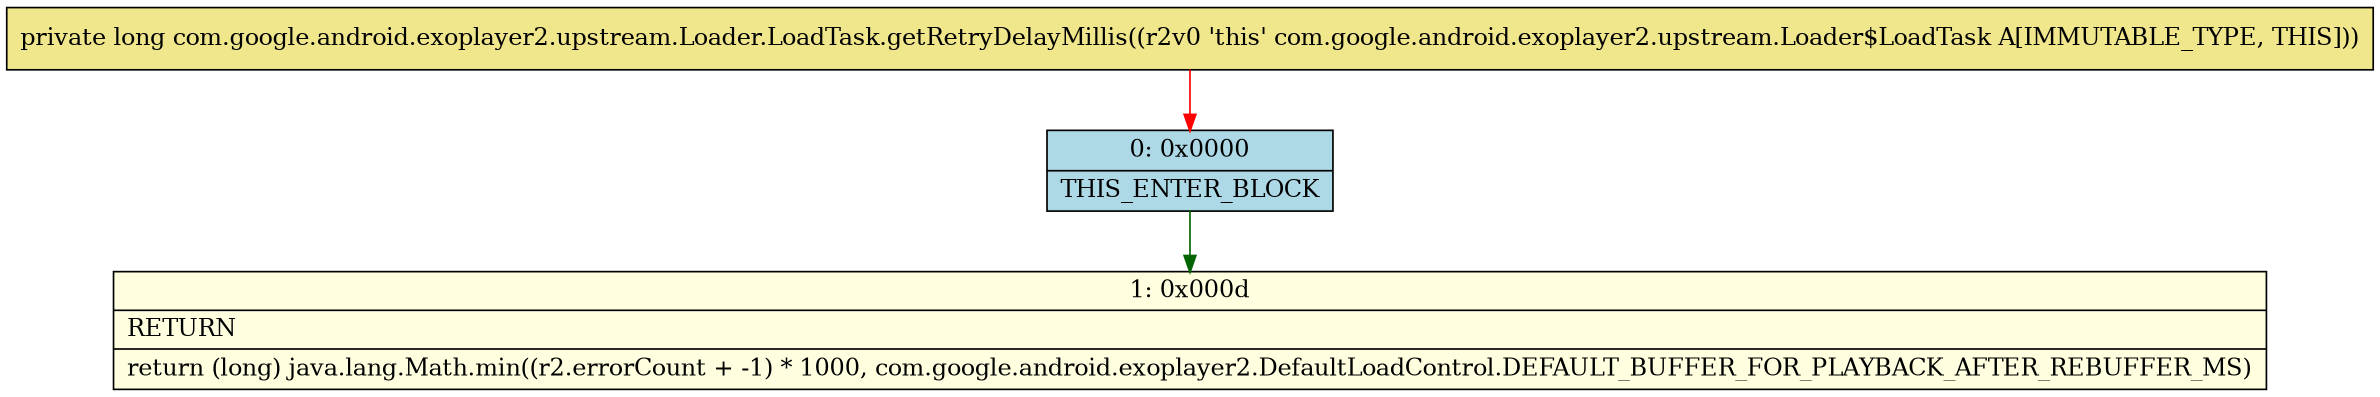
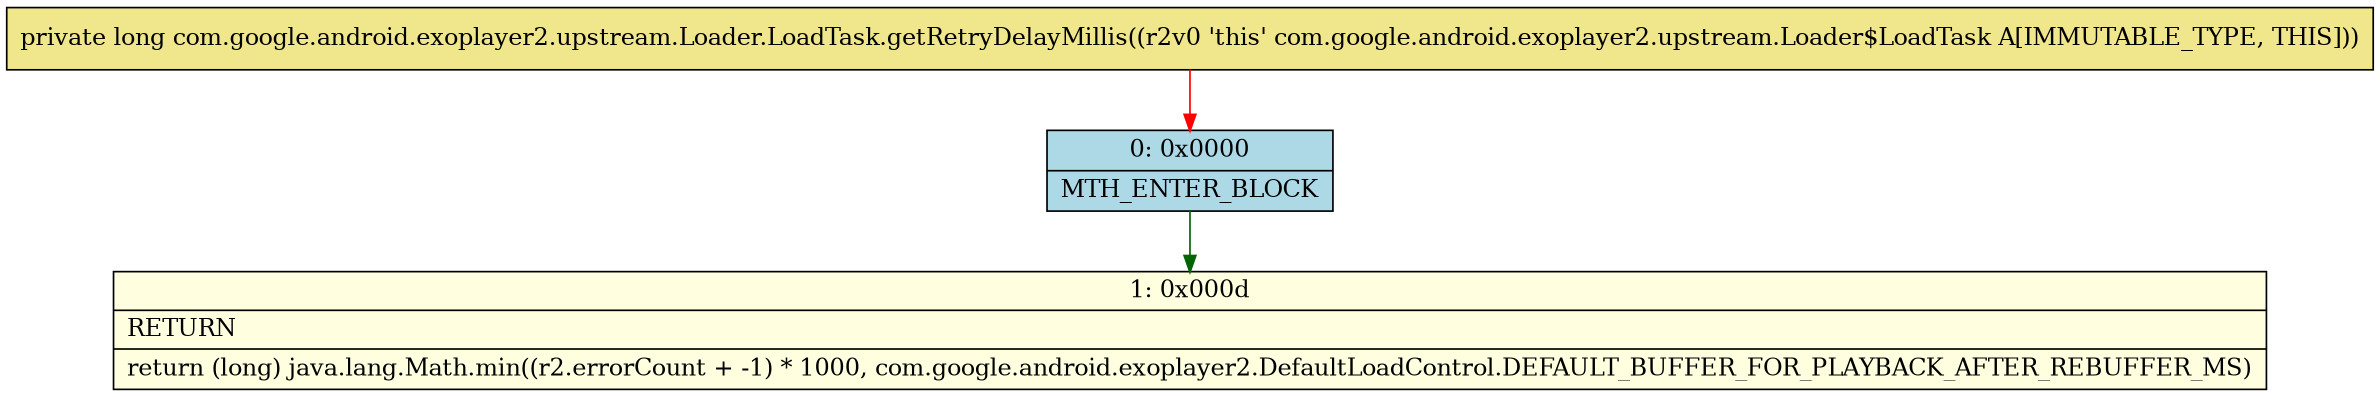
(1190, 190) -> (1190, 190)
